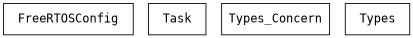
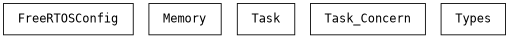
none -> (185, 19)
(276, 19) -> (368, 19)
